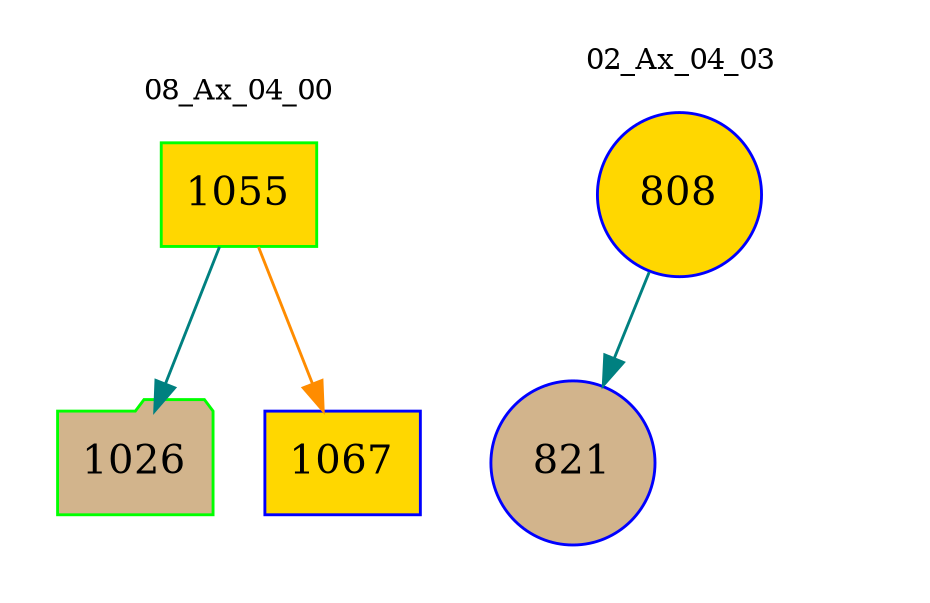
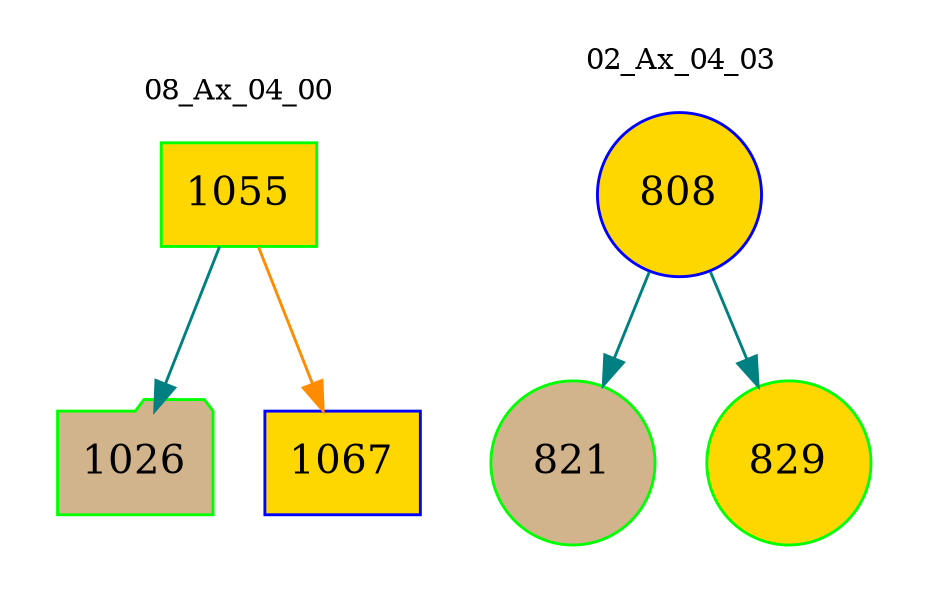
(573, 463) -> (573, 463)
none -> (789, 463)
